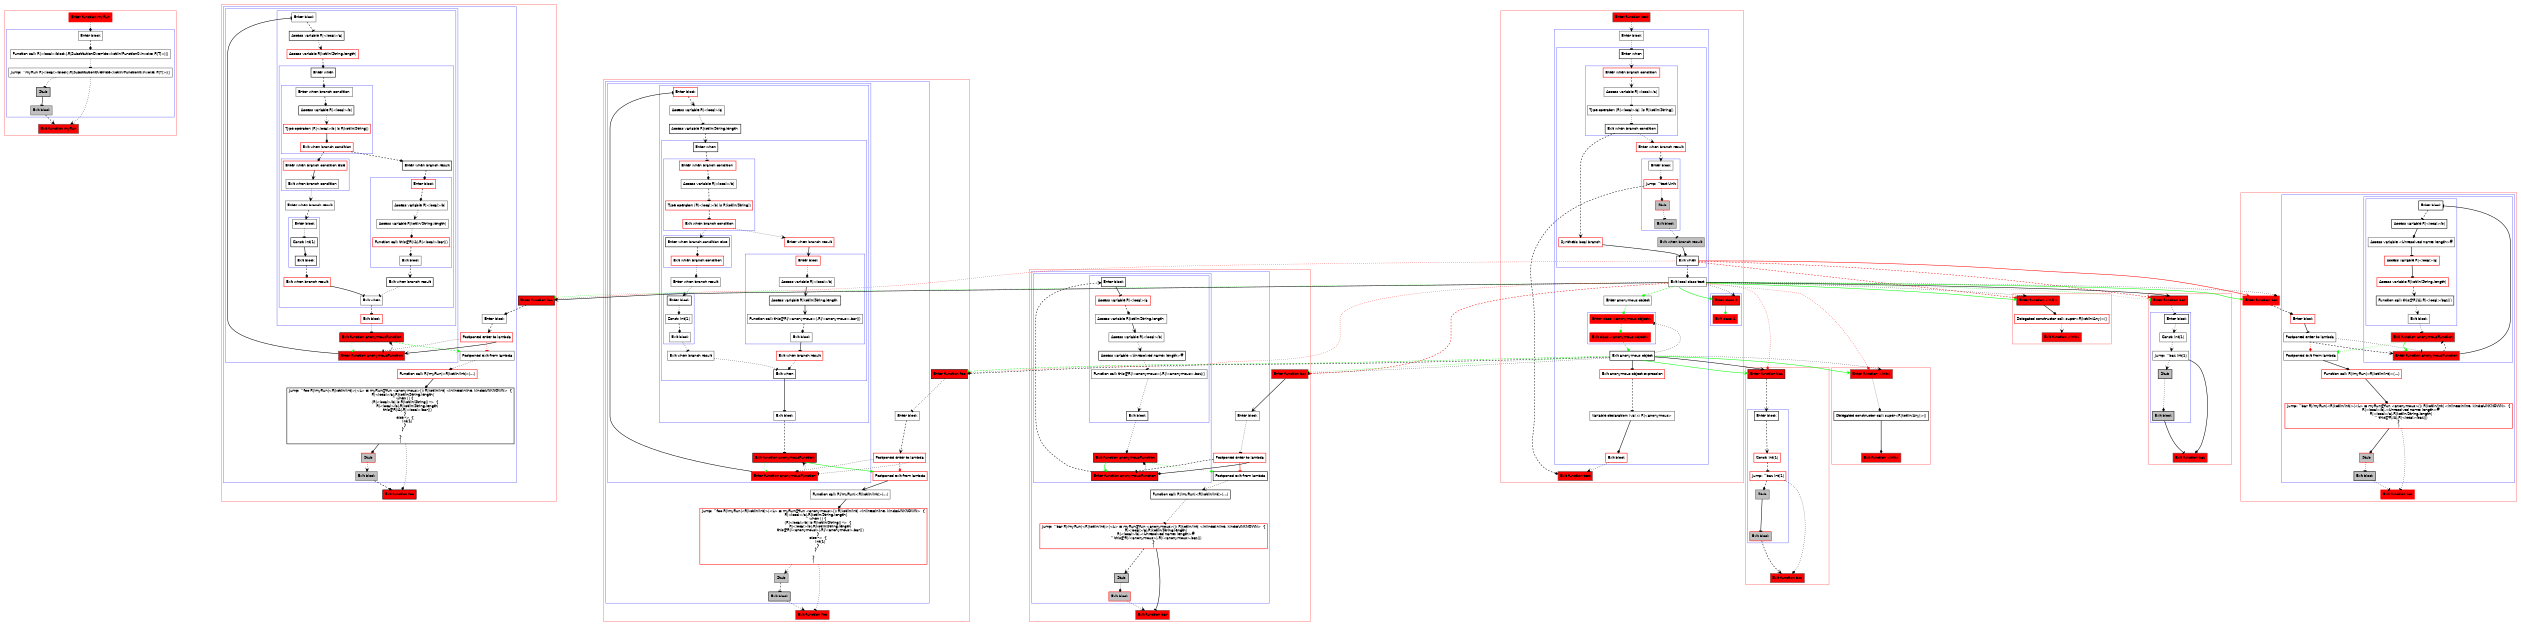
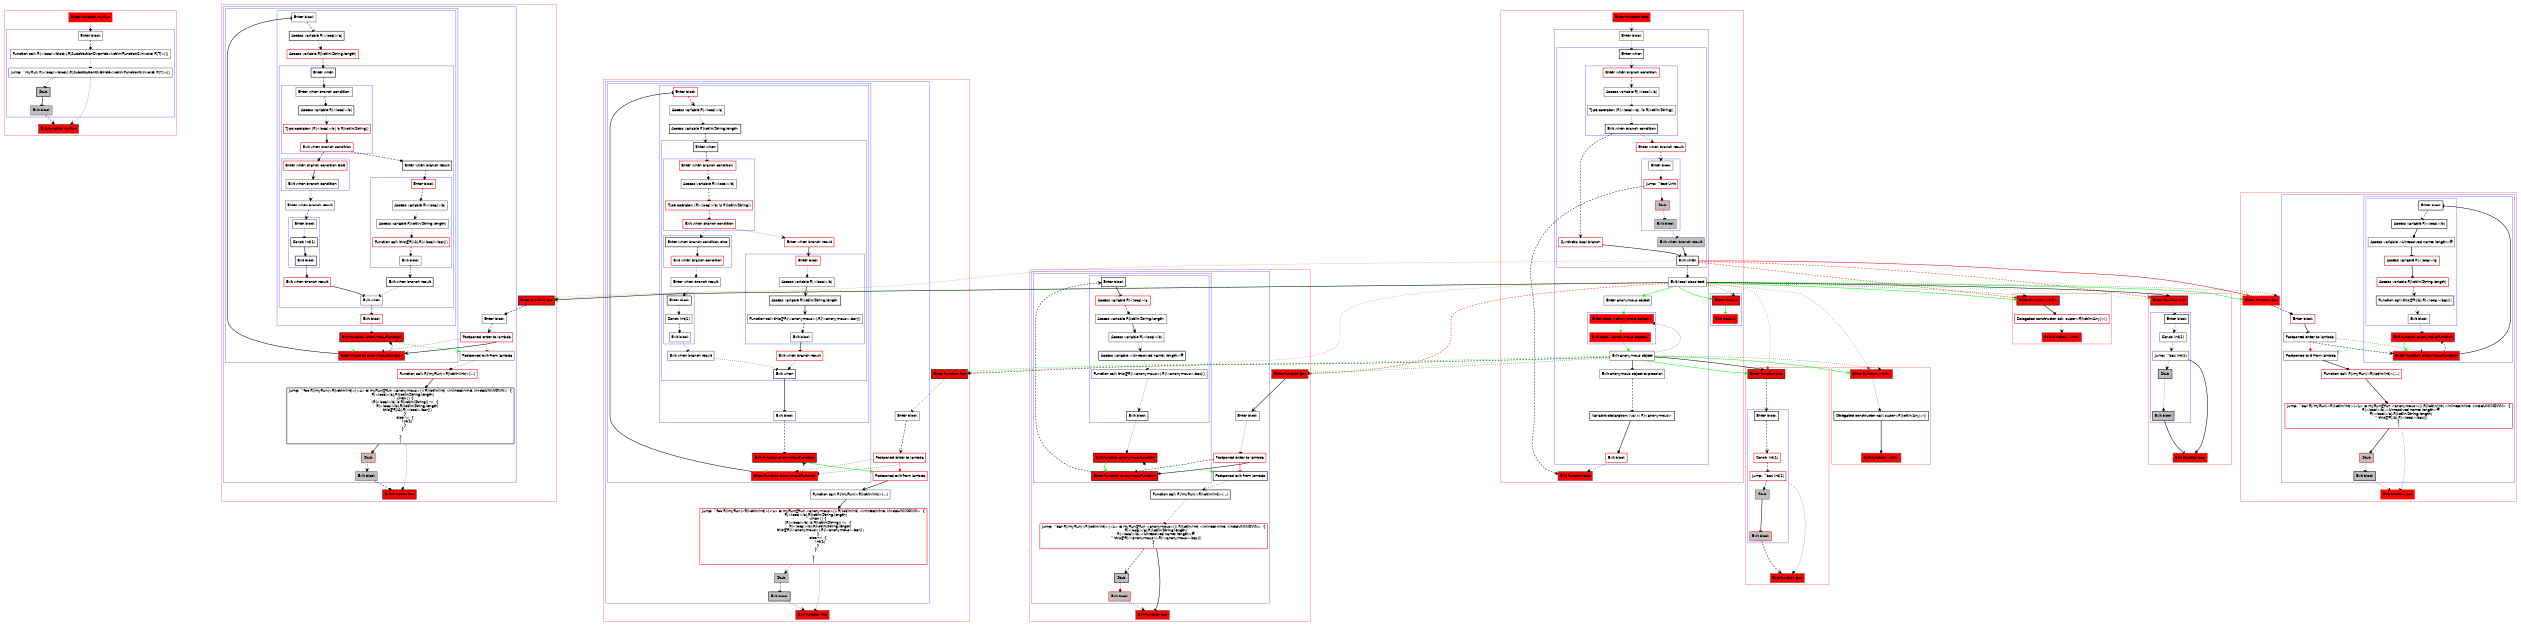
(1659, 291) -> (1659, 291)
(1632, 356) -> (1632, 356)
(1632, 374) -> (1632, 374)
(1632, 416) -> (1632, 416)
